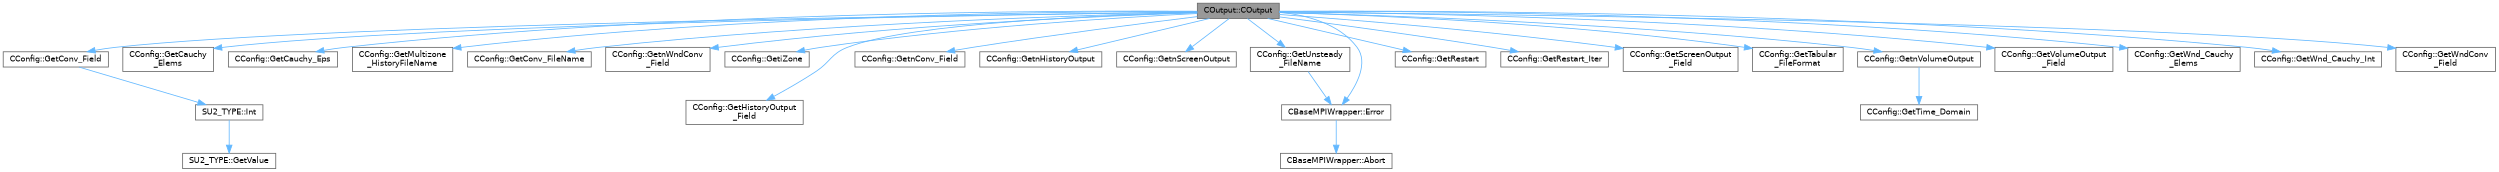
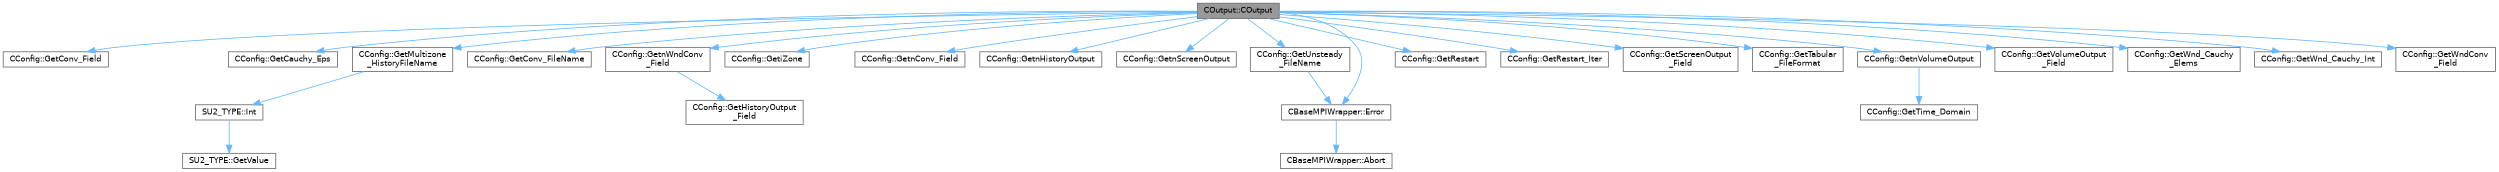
(977, 25) -> (698, 84)
(168, 59) -> none
(139, 85) -> (312, 87)
